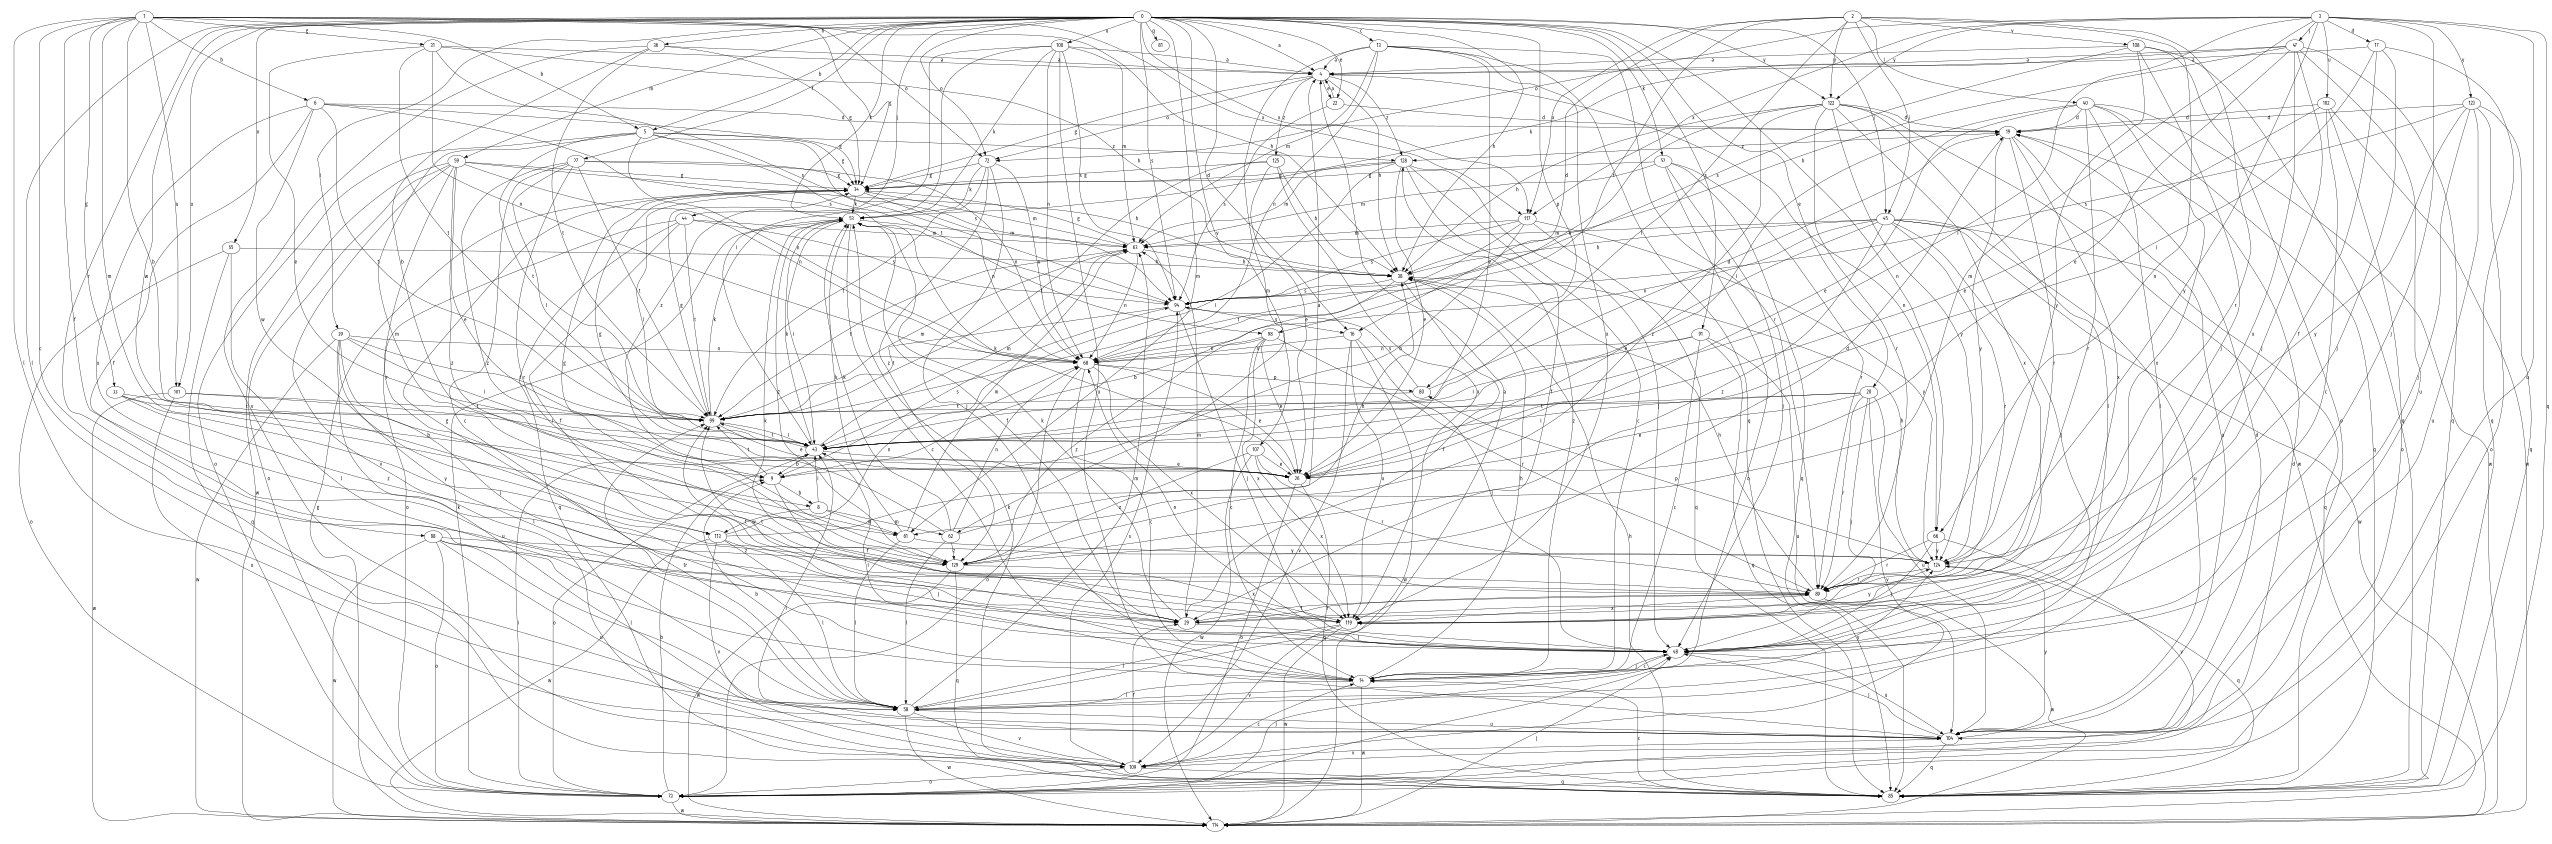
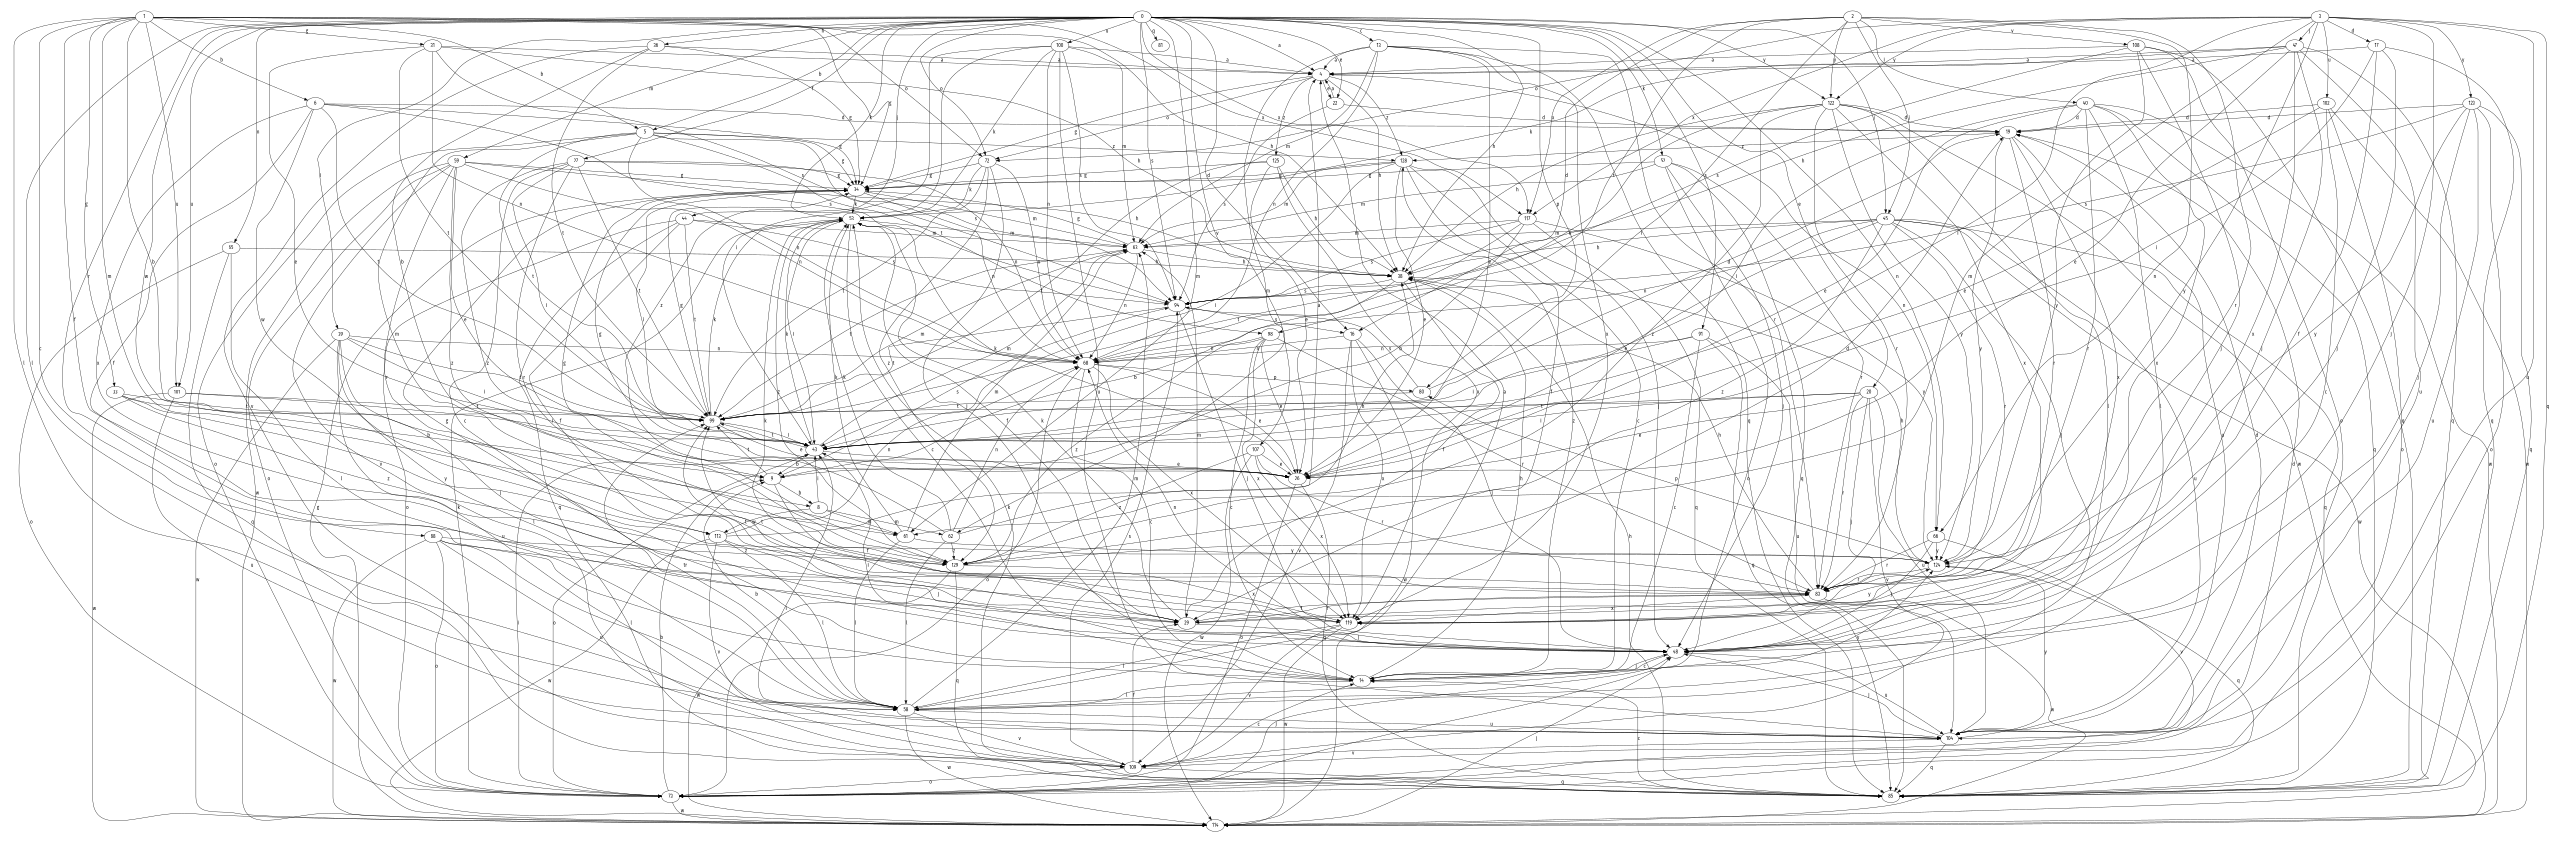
(1818, 594) -> (1818, 594)
(1359, 808) -> none
